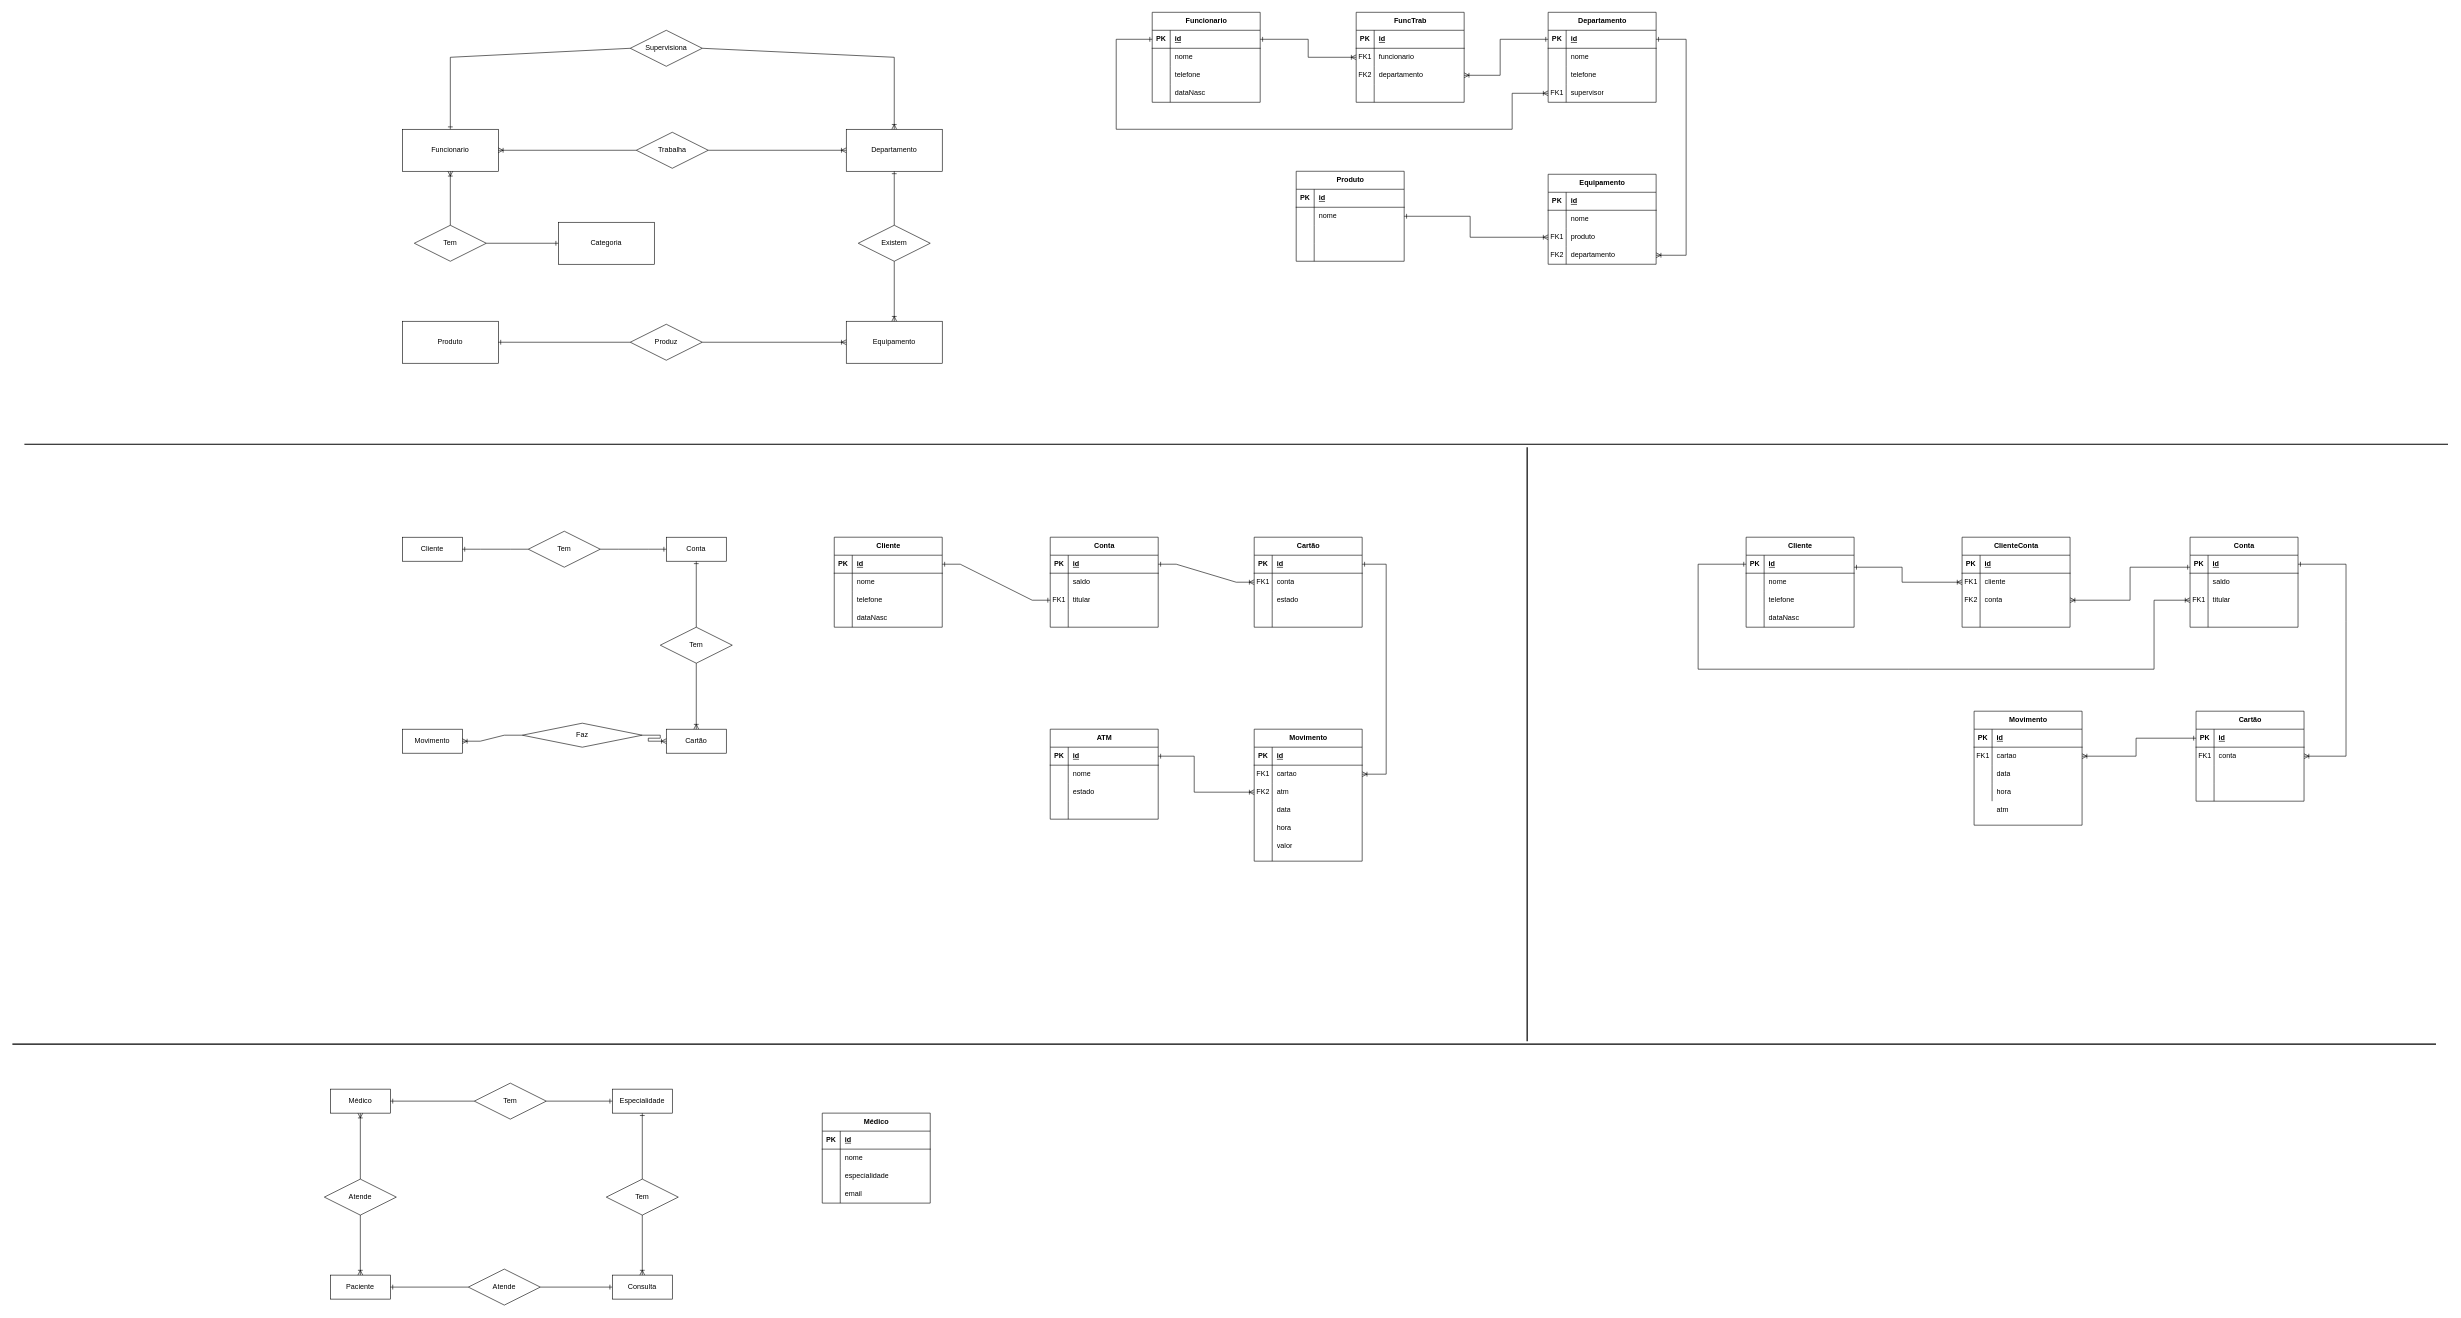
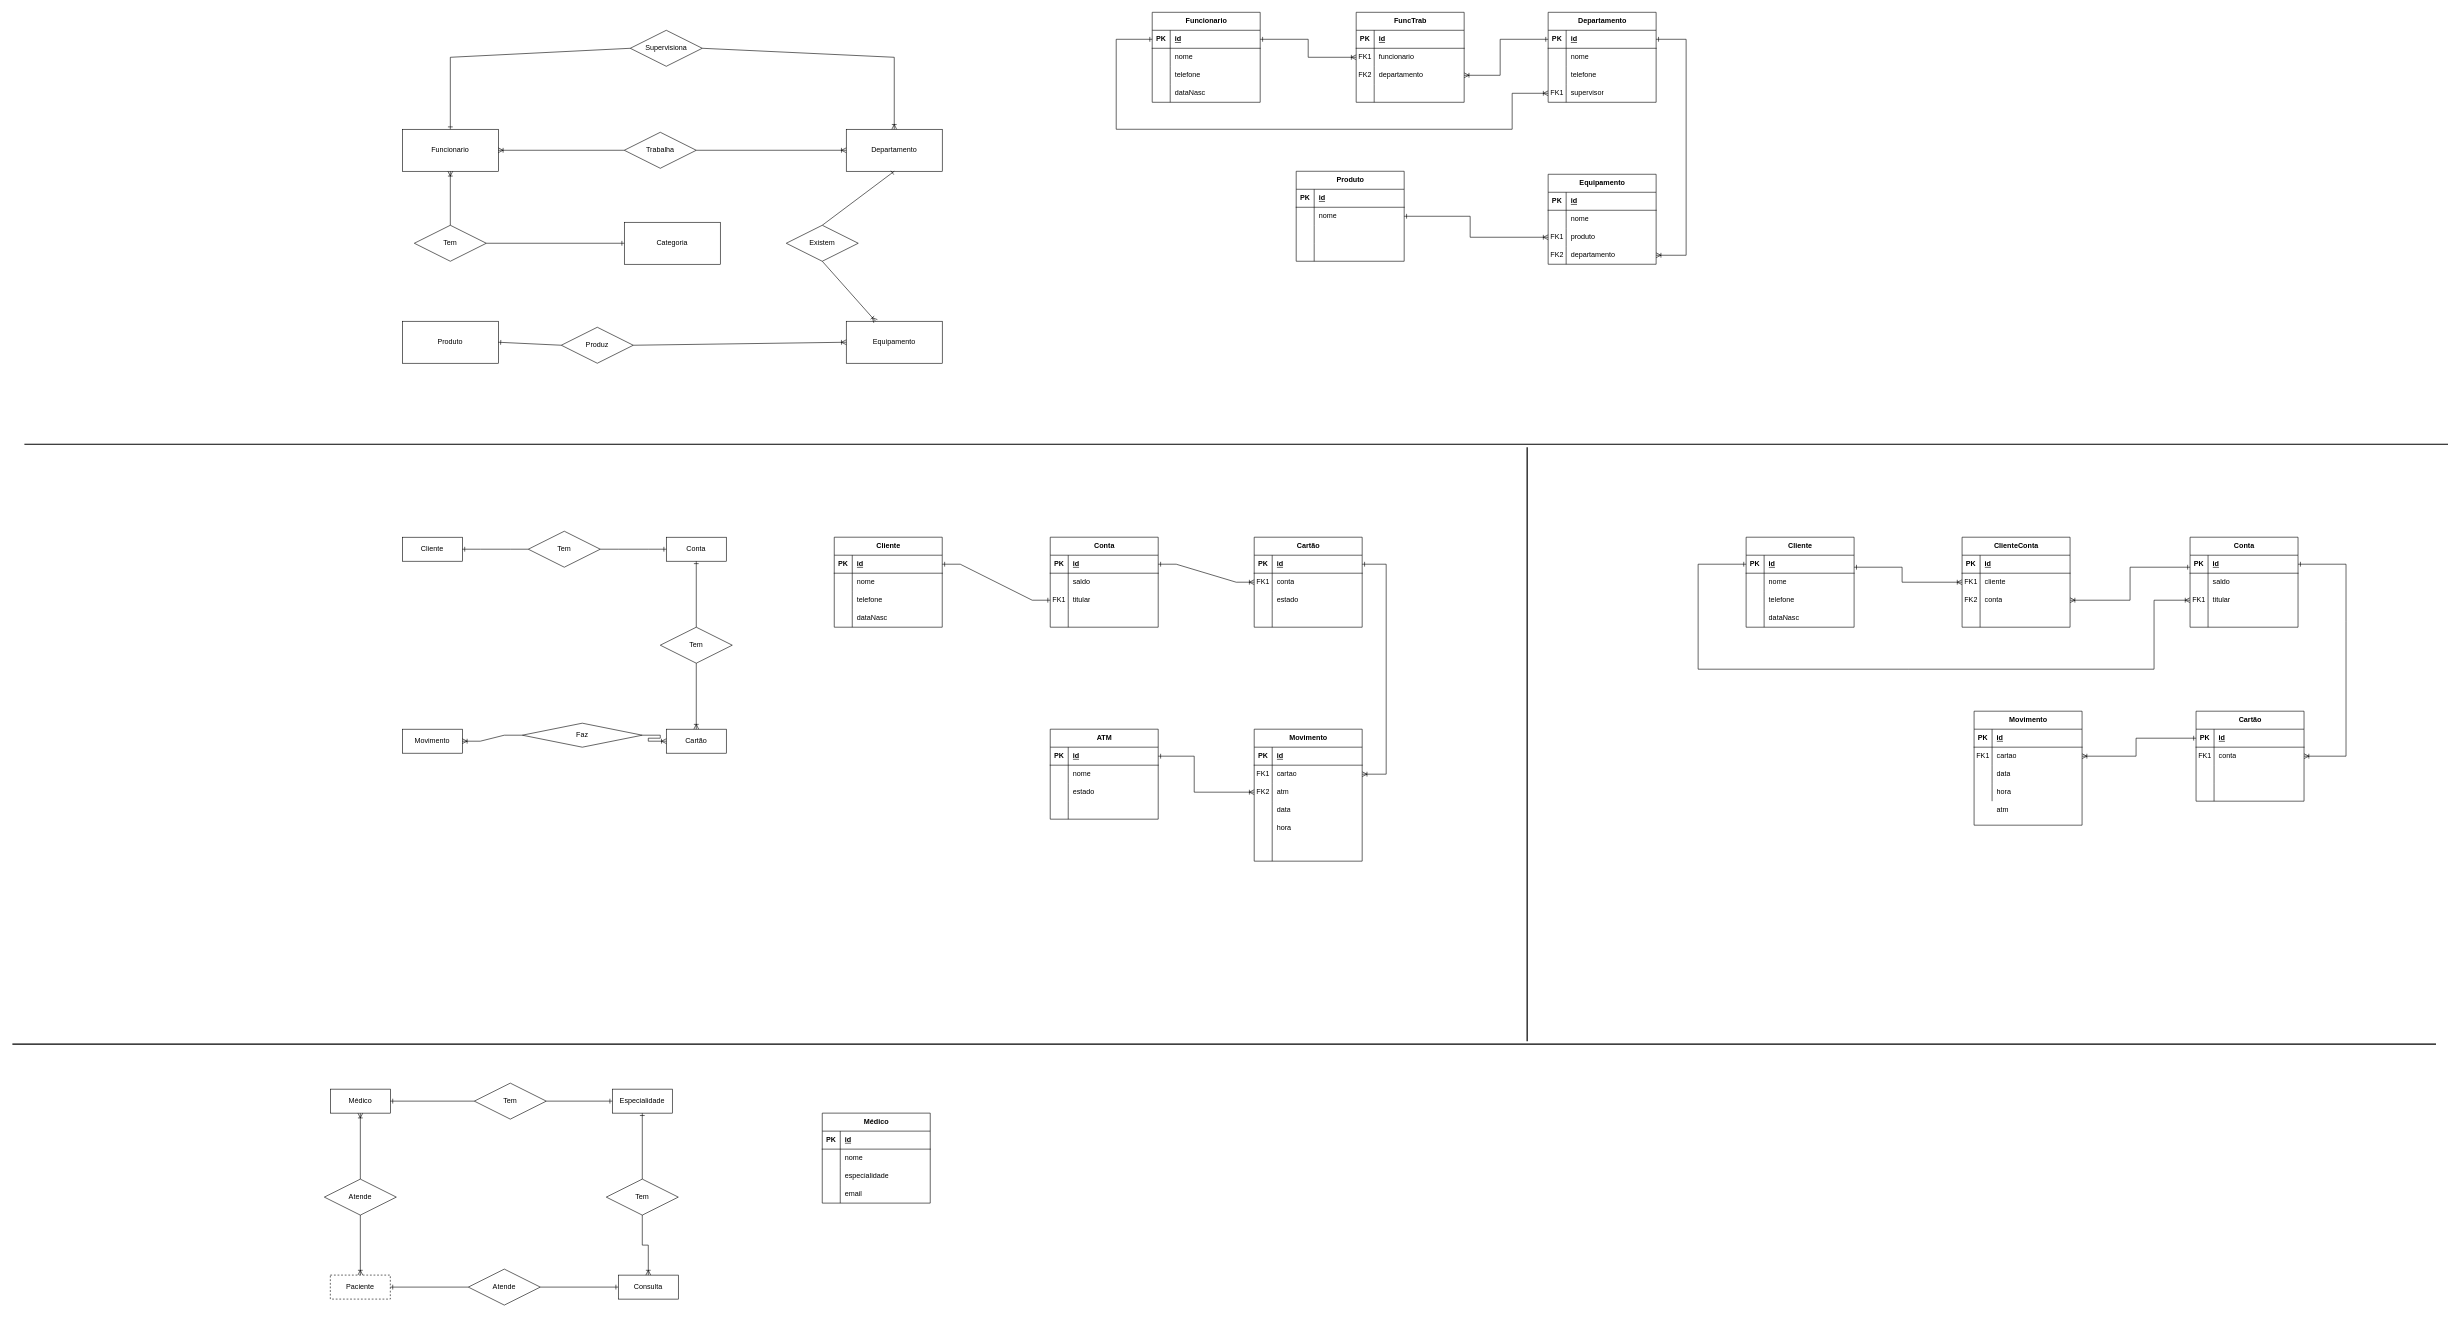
(672, 150) -> (660, 150)
(606, 243) -> (672, 243)
(894, 243) -> (822, 243)
(666, 342) -> (597, 345)
(1317, 846) -> none
(360, 1287) -> (360, 1287)
(642, 1287) -> (648, 1287)
